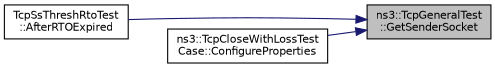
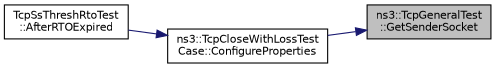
(242, 18) -> (142, 32)
